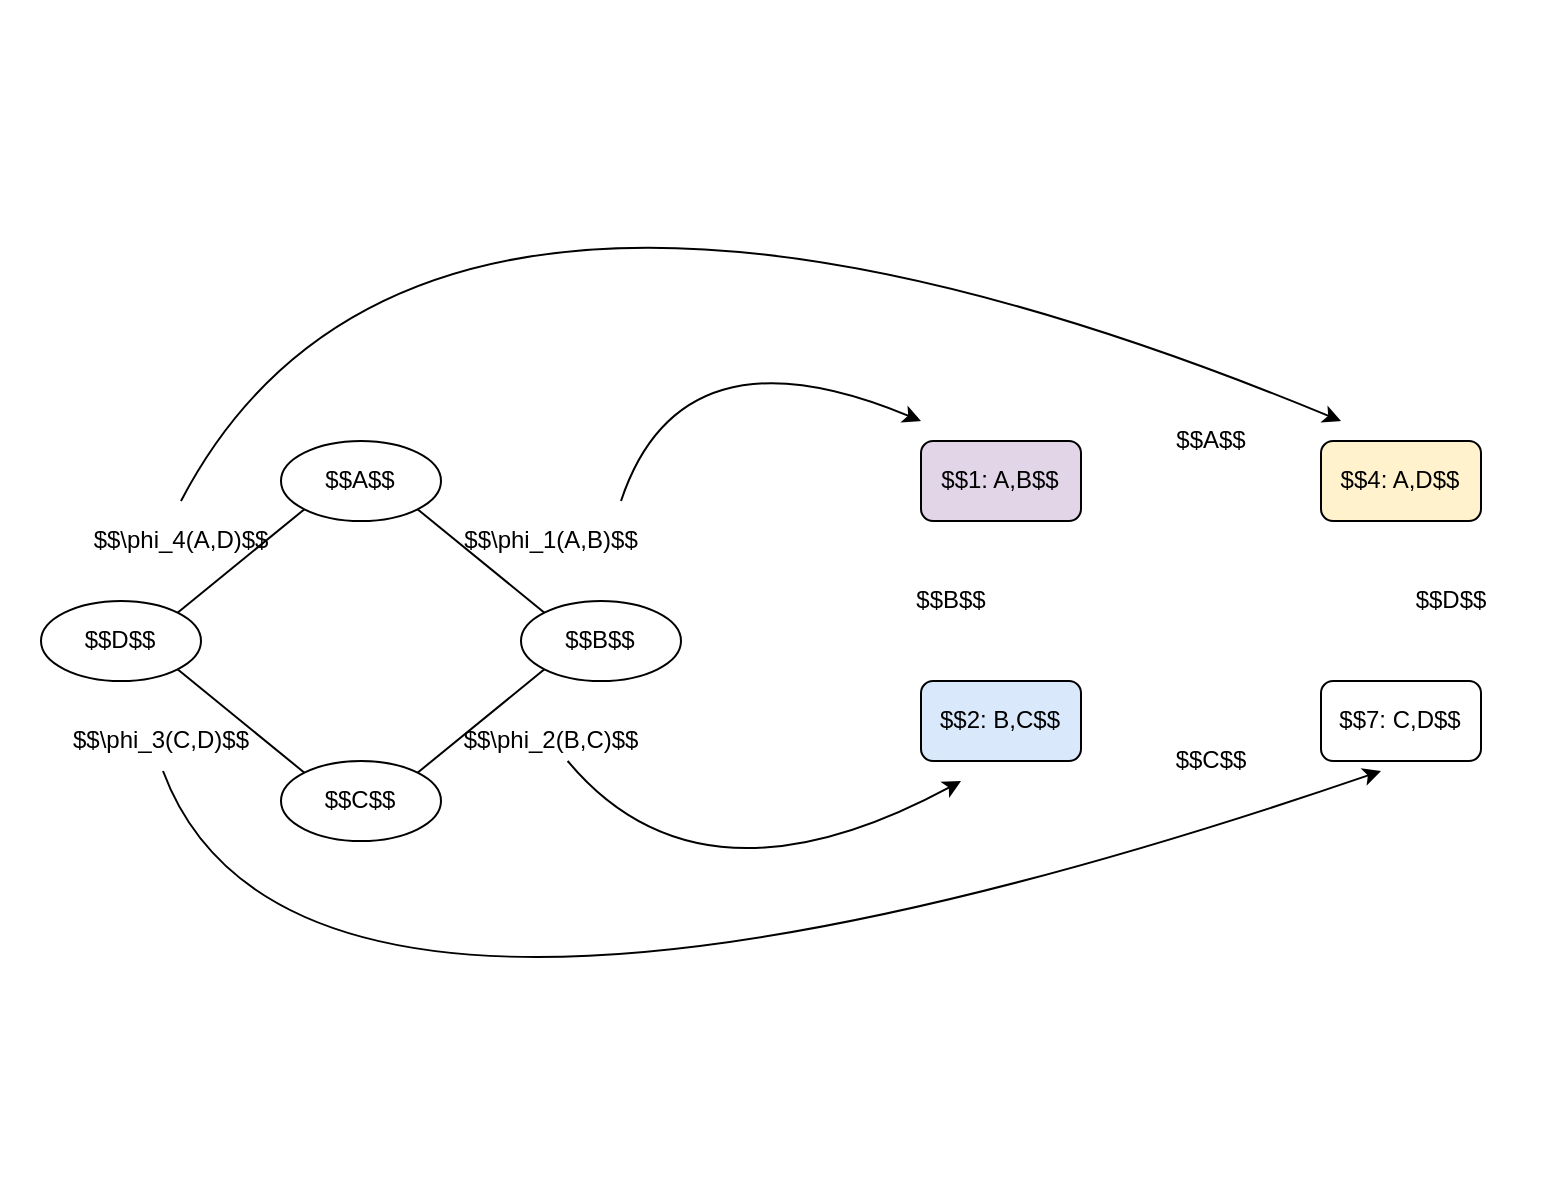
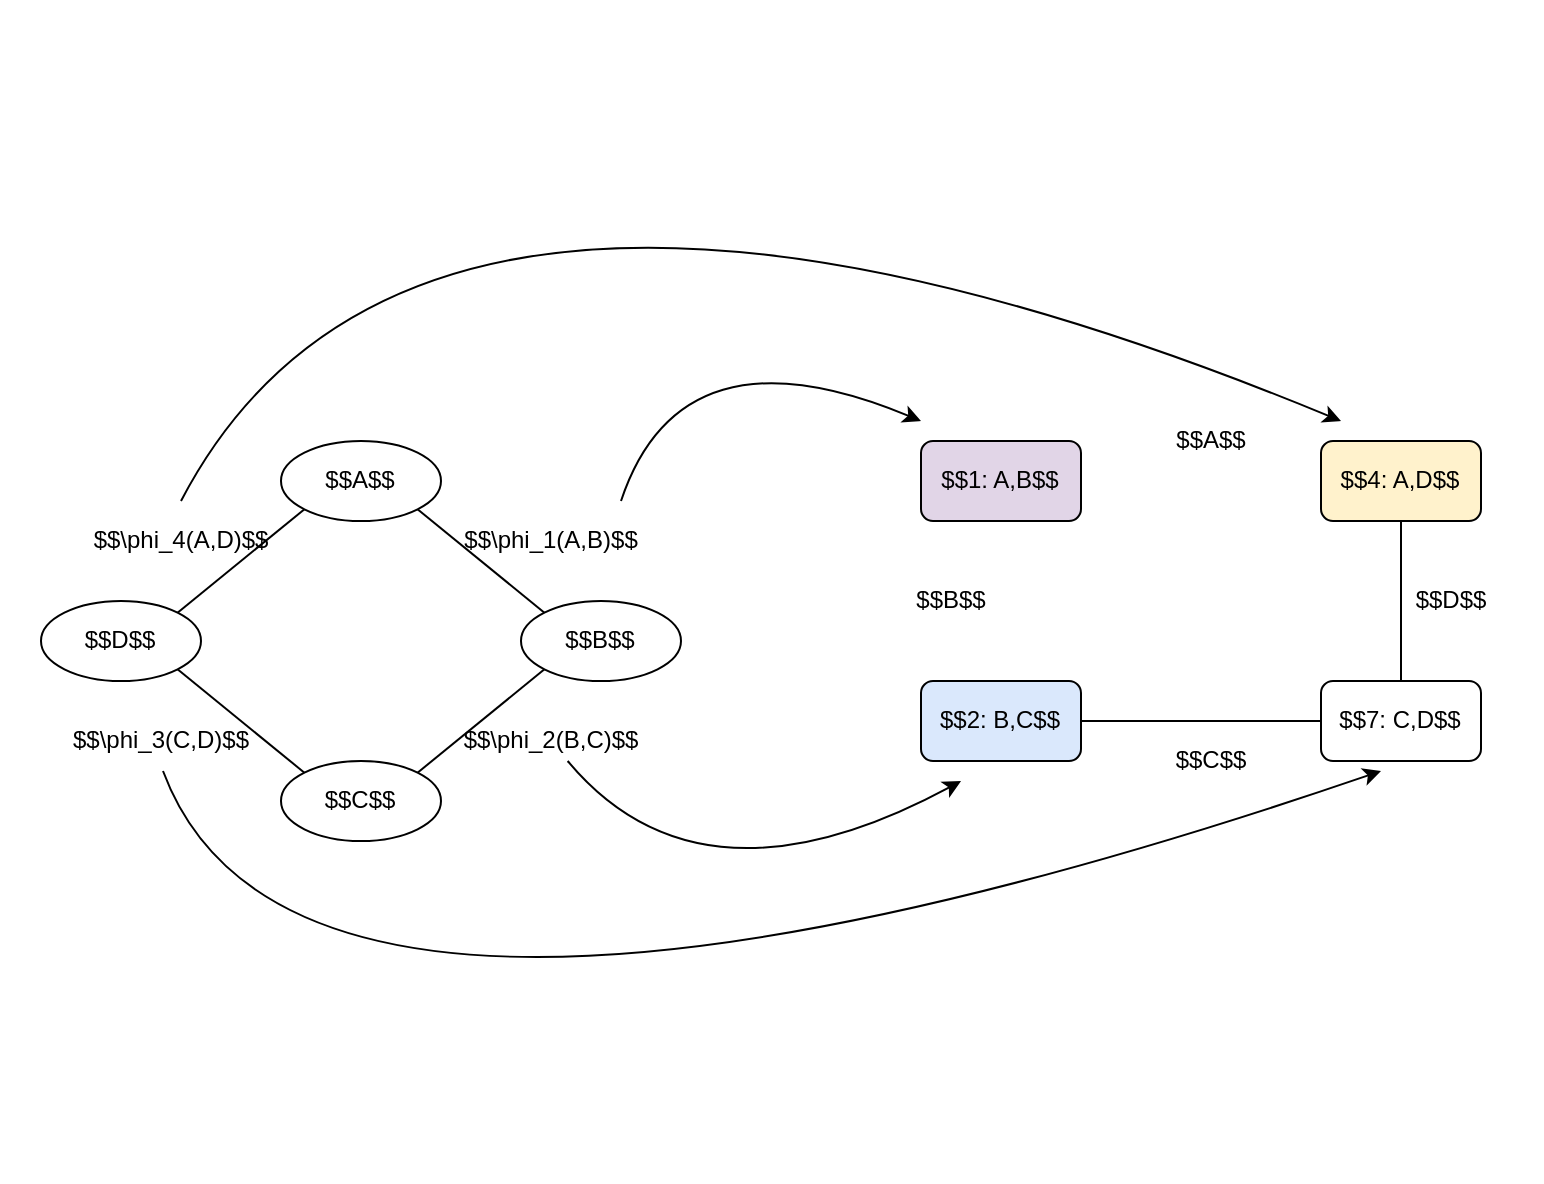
none -> (1401, 601)
none -> (1201, 721)
